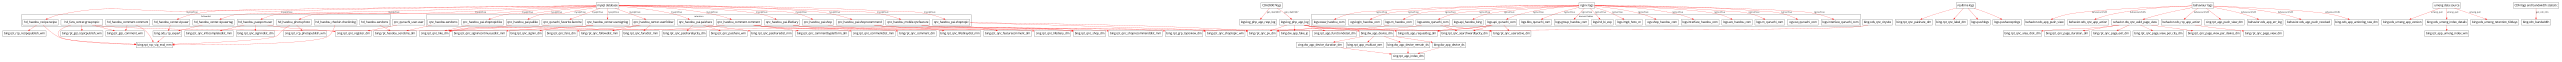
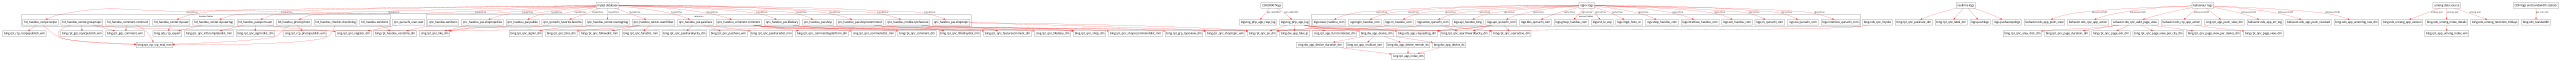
(206, 16) -> (206, 16)
(82, 22) -> (82, 22)
(581, 29) -> (868, 29)
(480, 34) -> none
(162, 39) -> none
